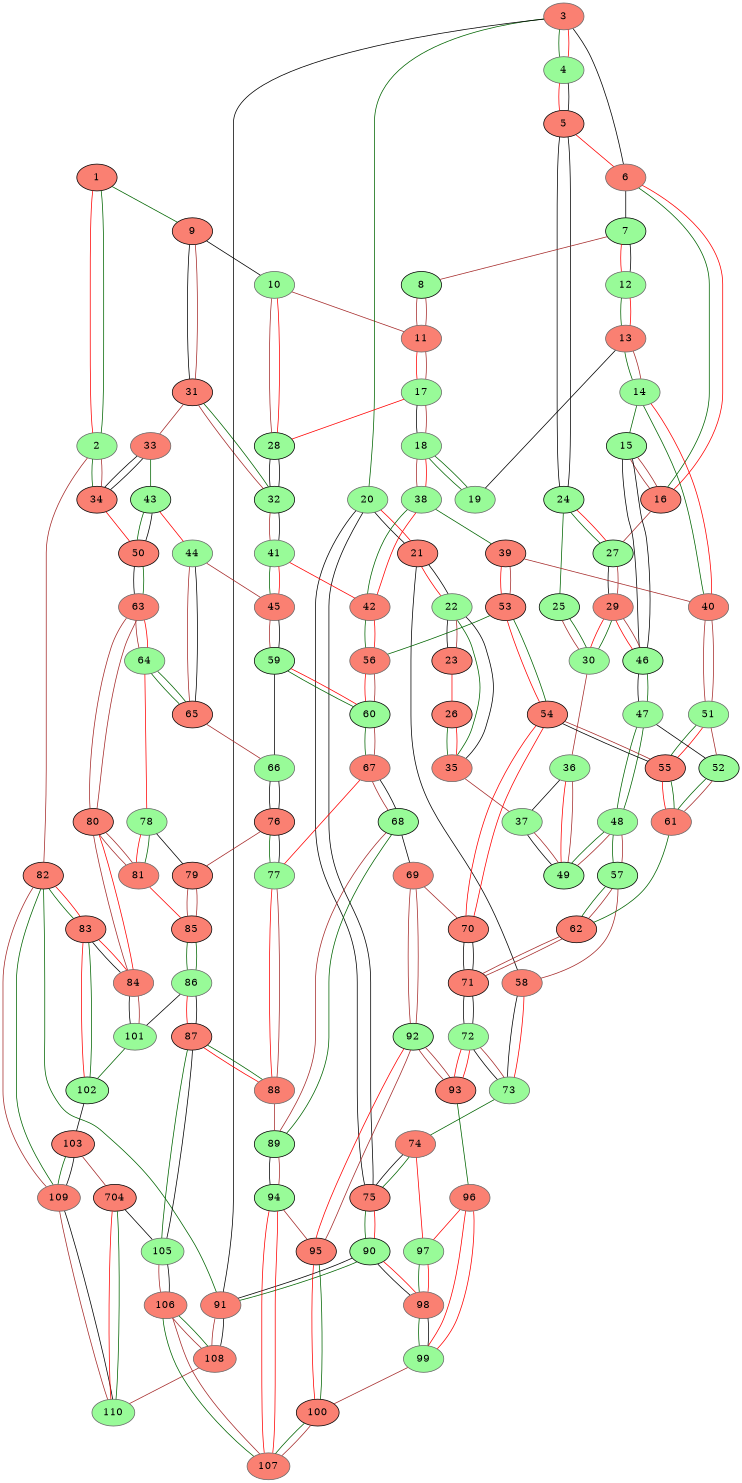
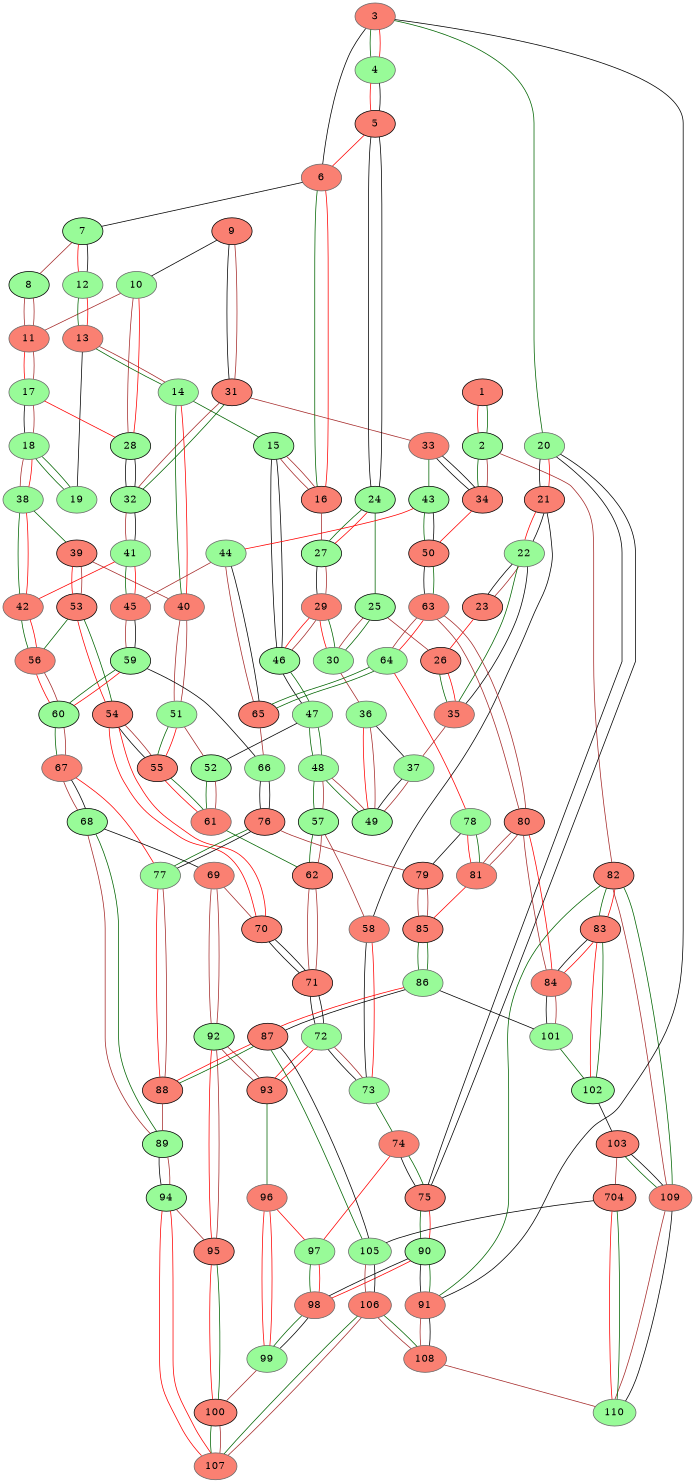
(145, 204) -> none
(97, 446) -> (483, 446)
none -> (401, 628)
(274, 1090) -> (163, 1090)
